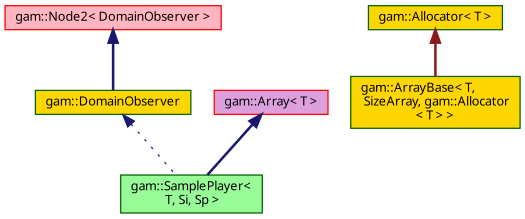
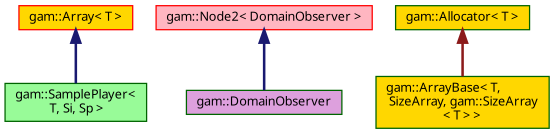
(113, 102) -> (264, 102)
(271, 102) -> (76, 18)
(435, 102) -> (463, 102)
(154, 150) -> none
